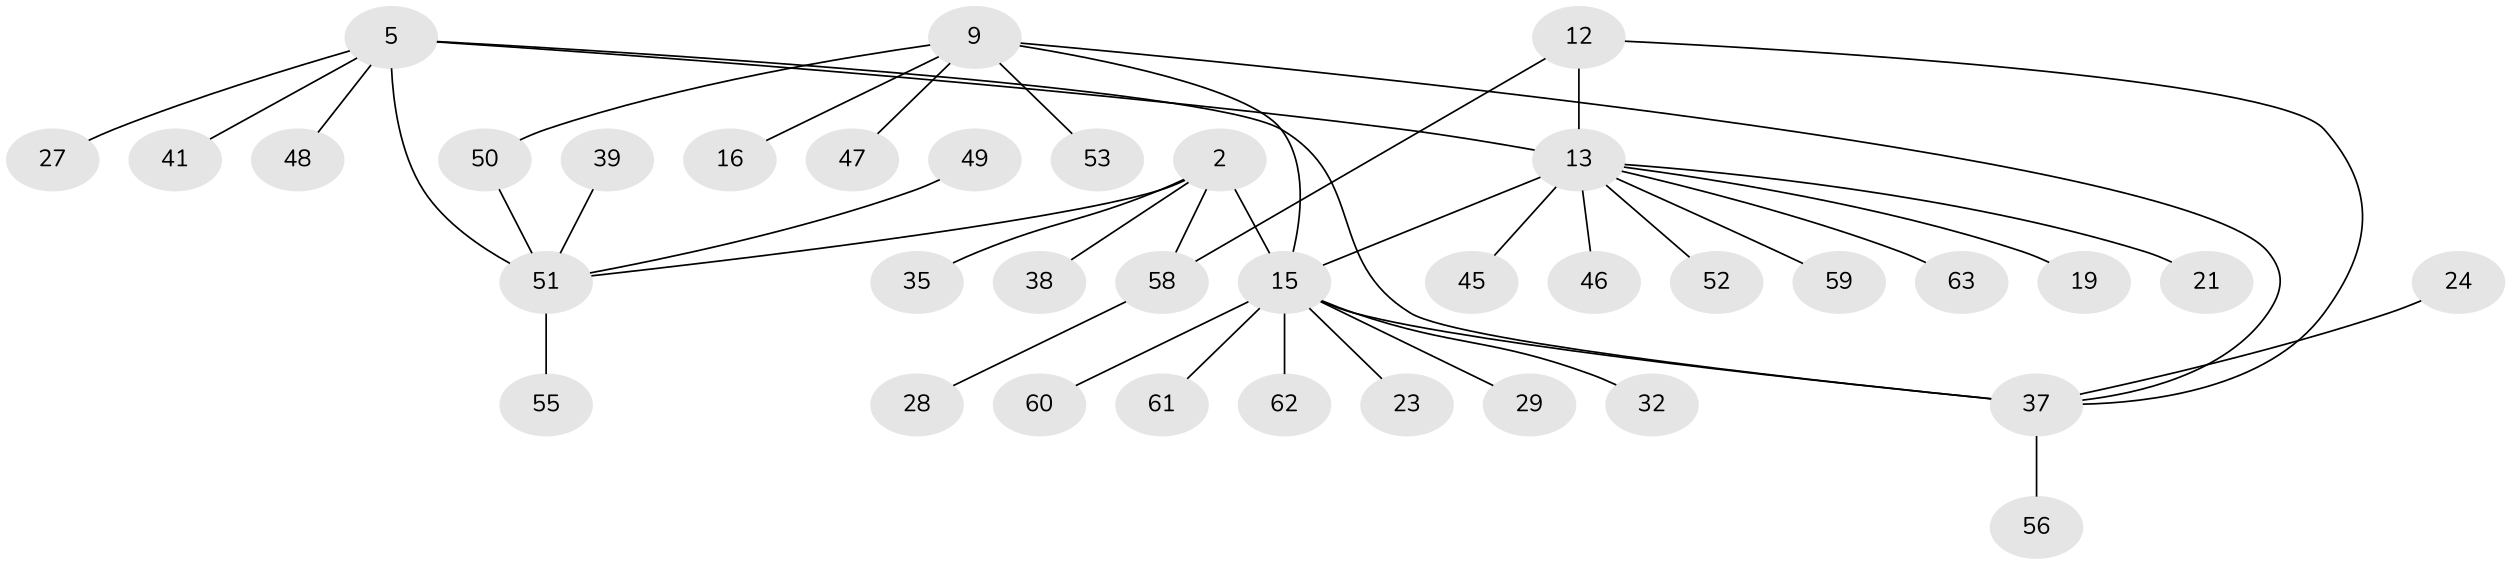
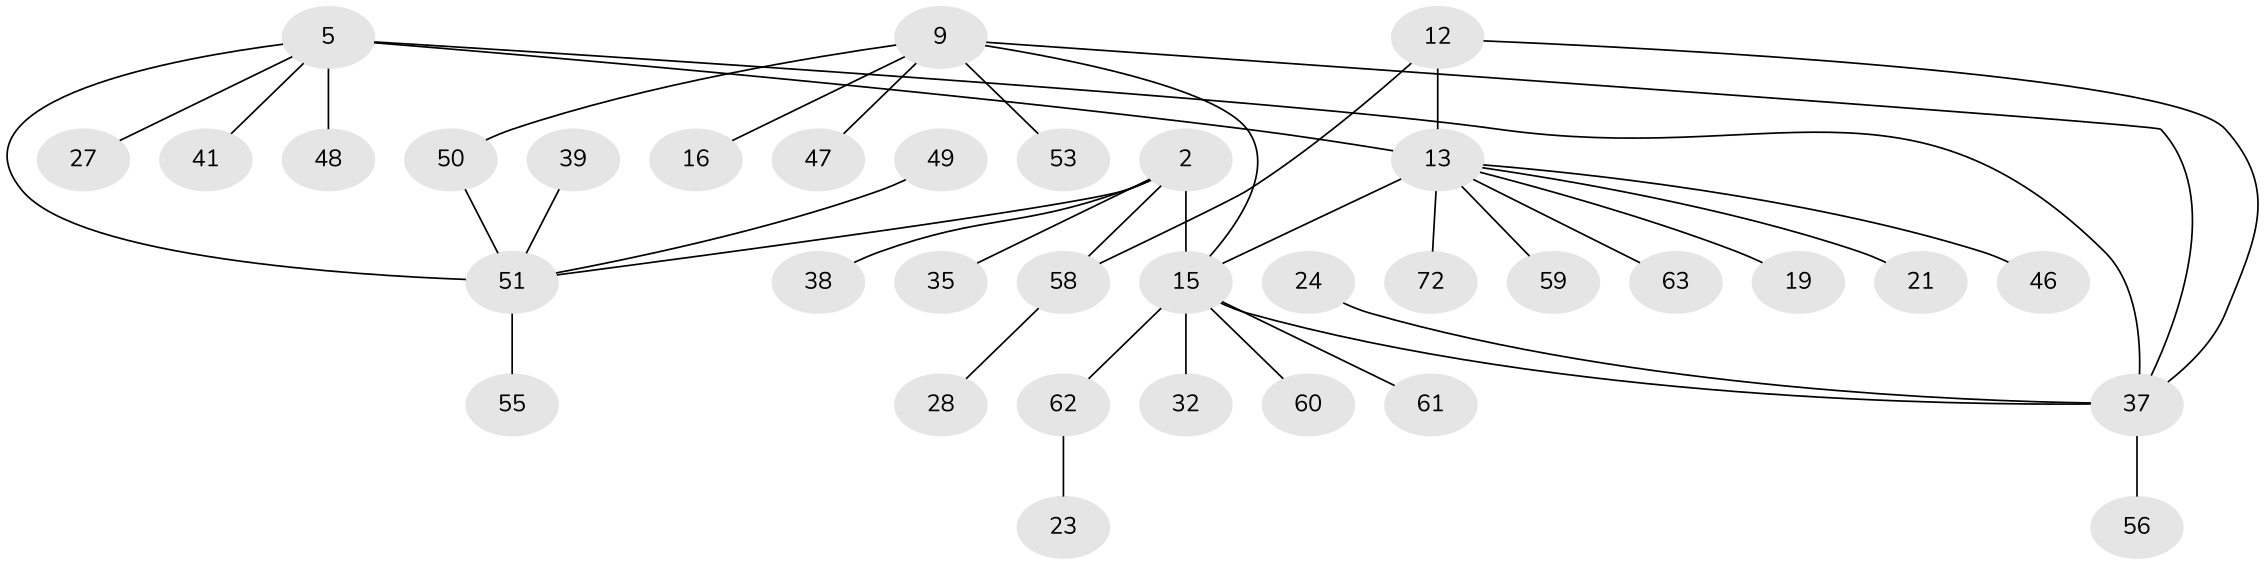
(1472, 282) -> none
(1717, 282) -> (1431, 282)
(1346, 343) -> (1063, 466)
(1530, 405) -> none
